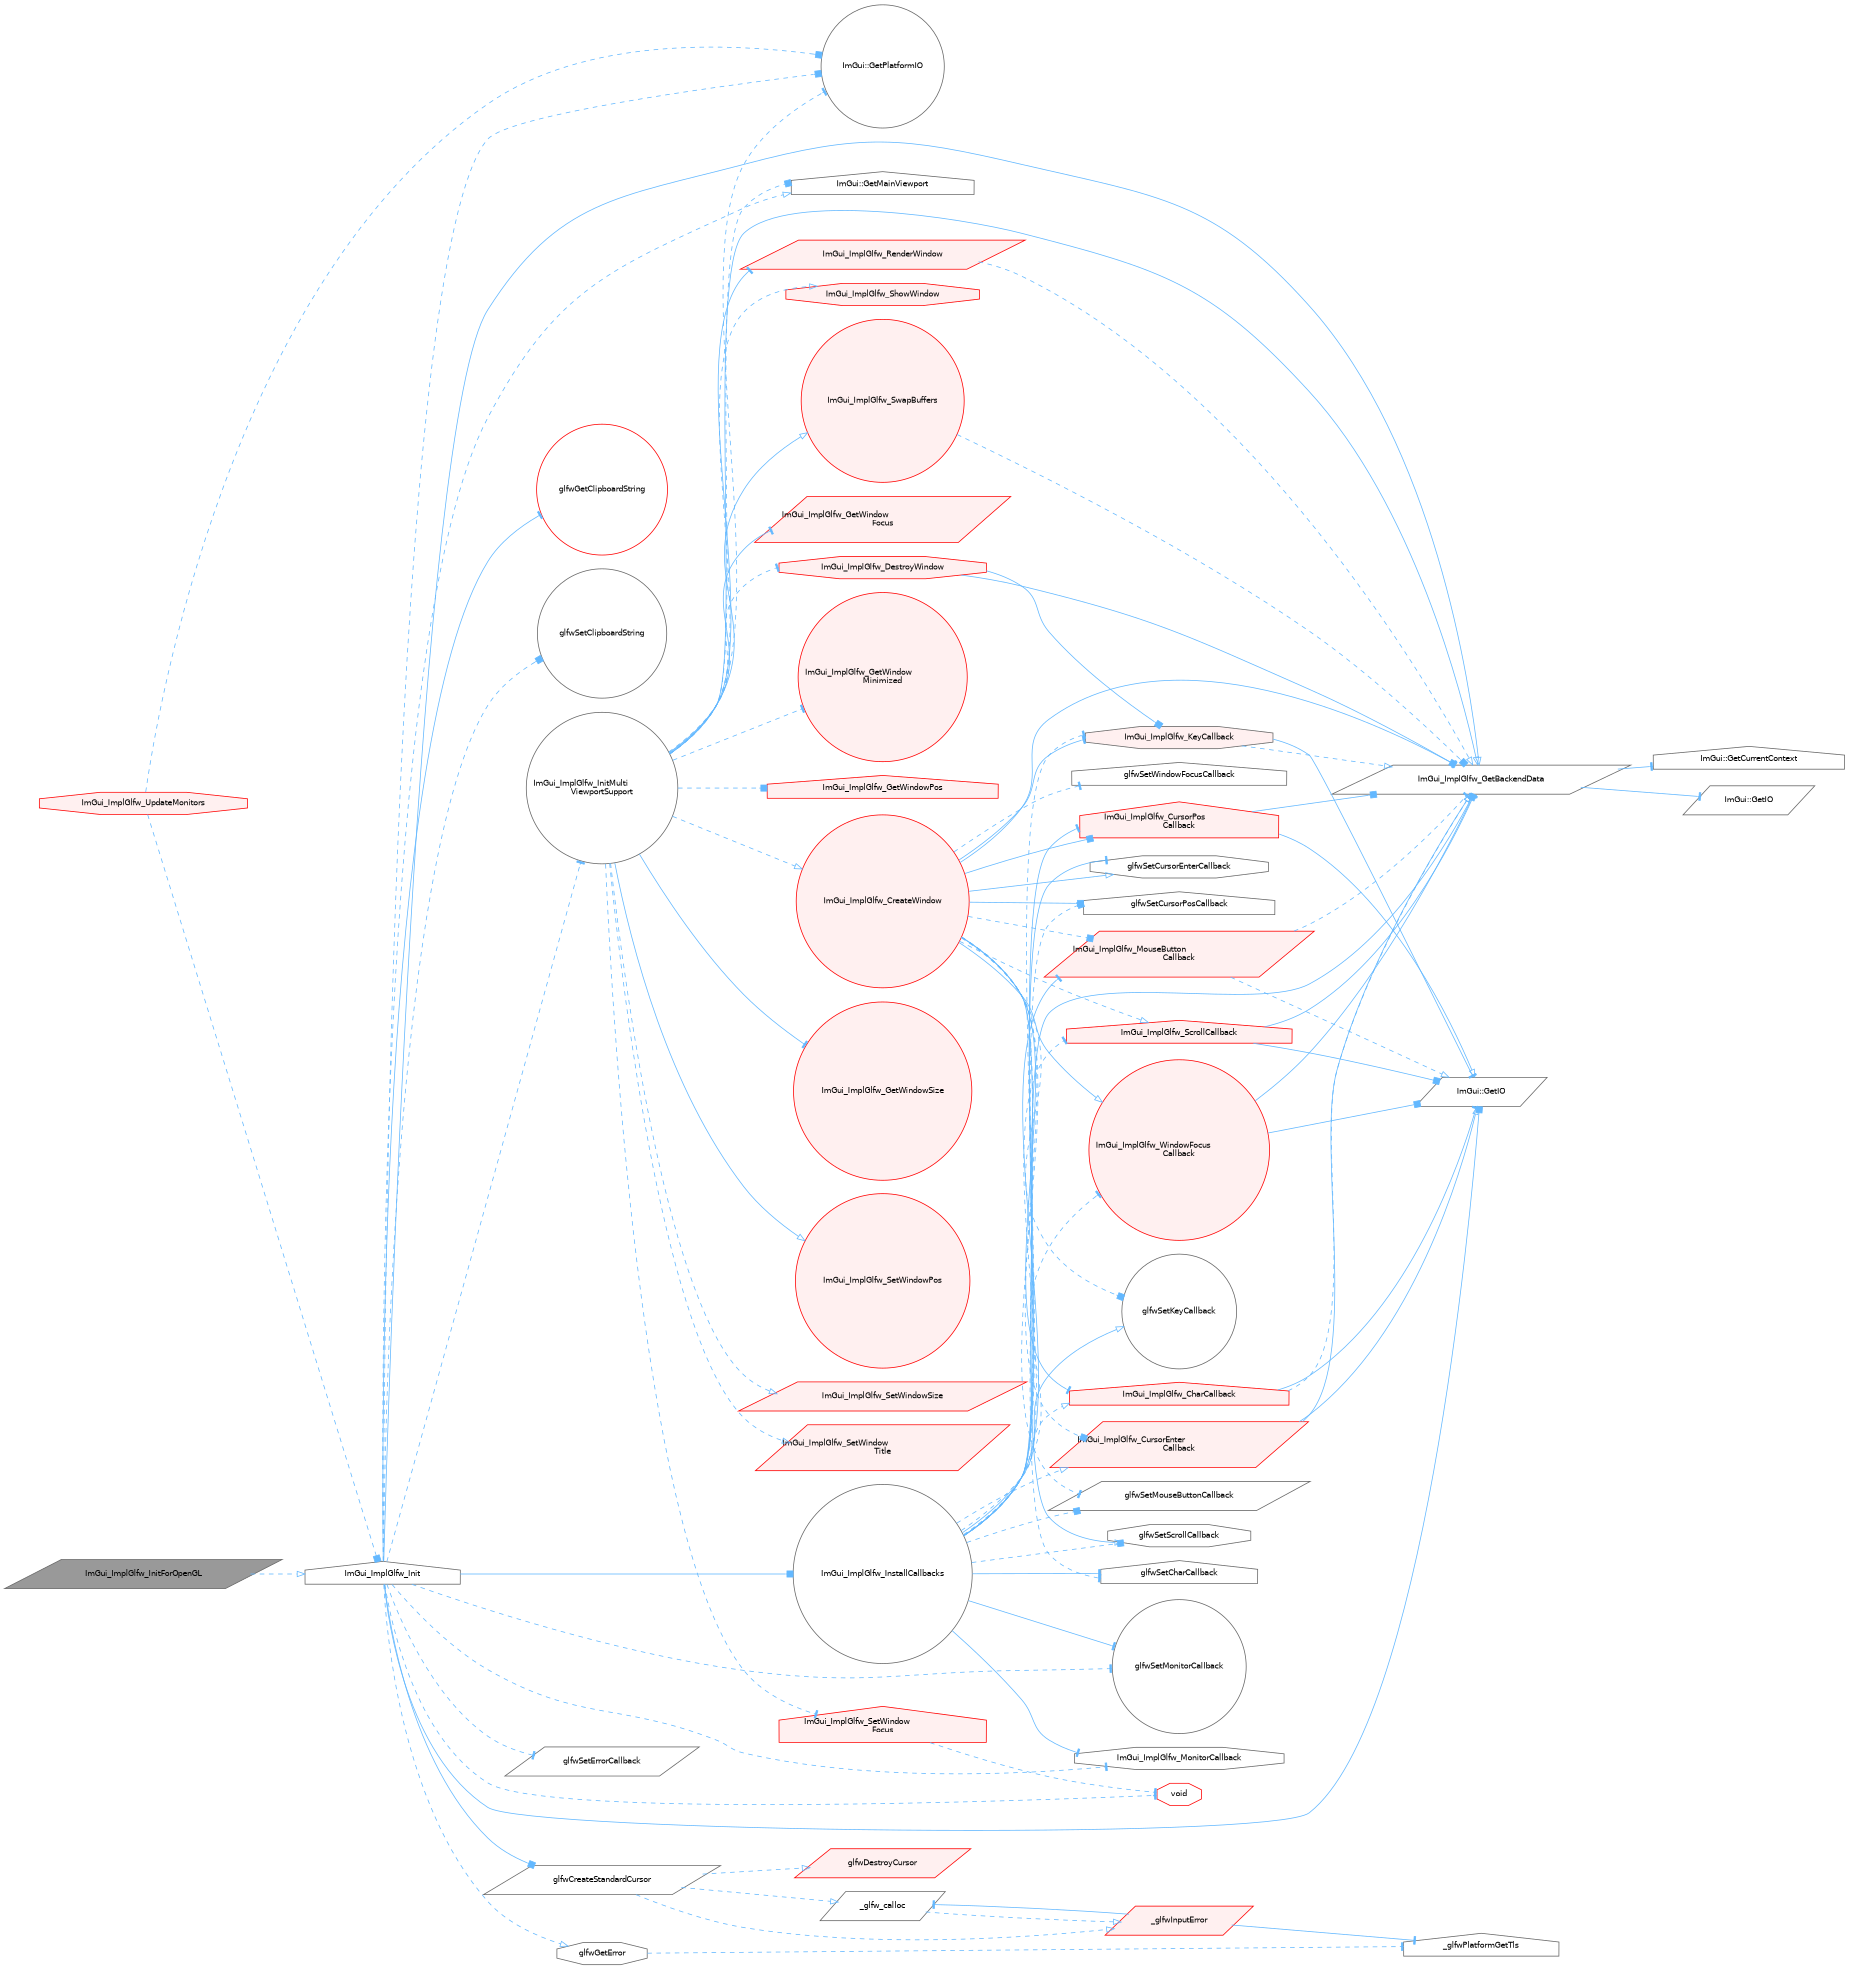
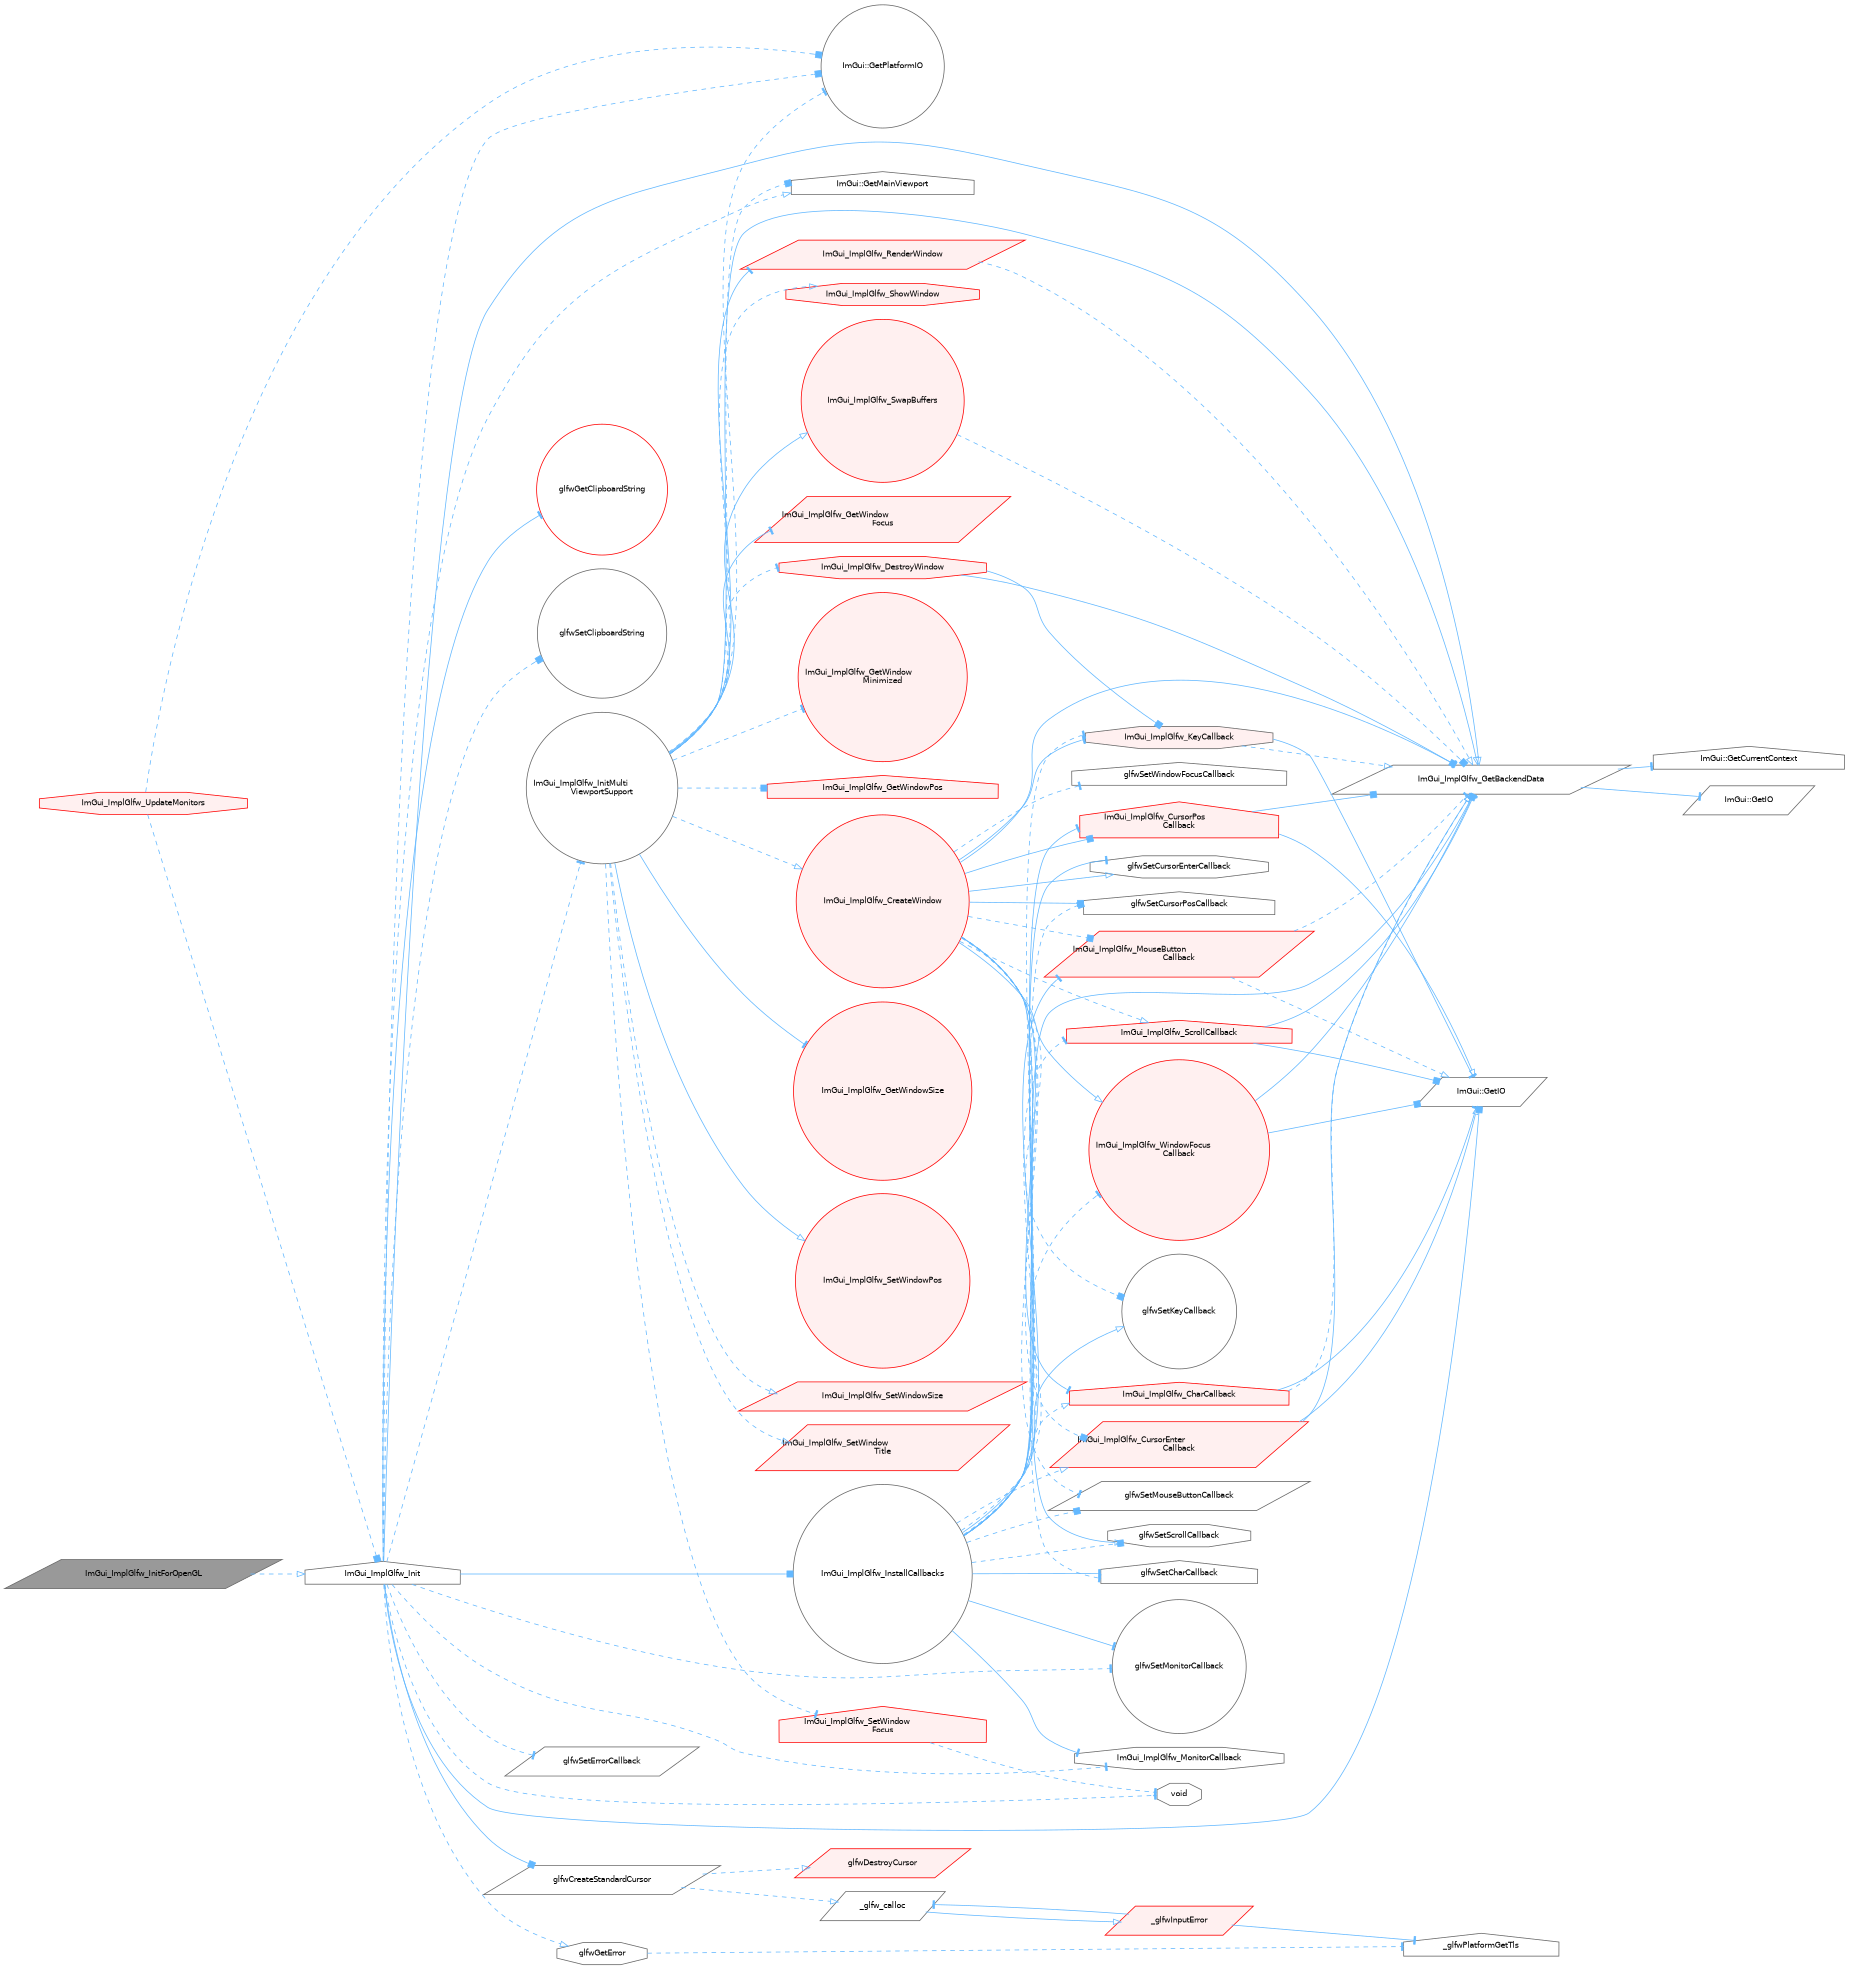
(1179, 1794) -> (1179, 1794)
(1019, 1918) -> (1019, 1918)
(869, 1939) -> none
